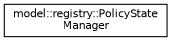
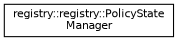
(86, 20) -> (89, 20)
